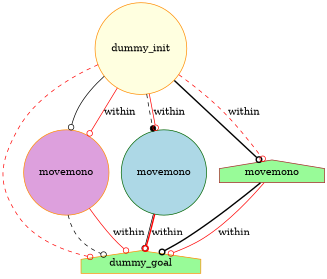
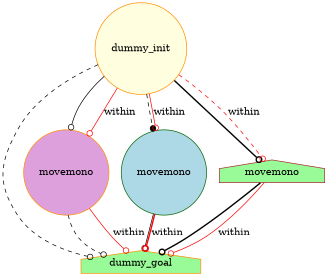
(5, 162) -> (5, 162)
